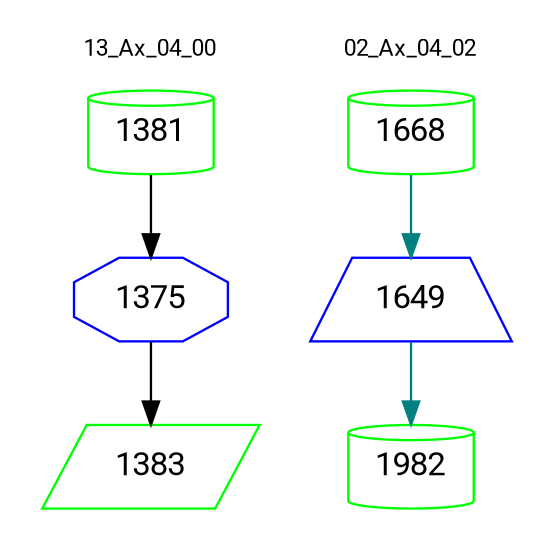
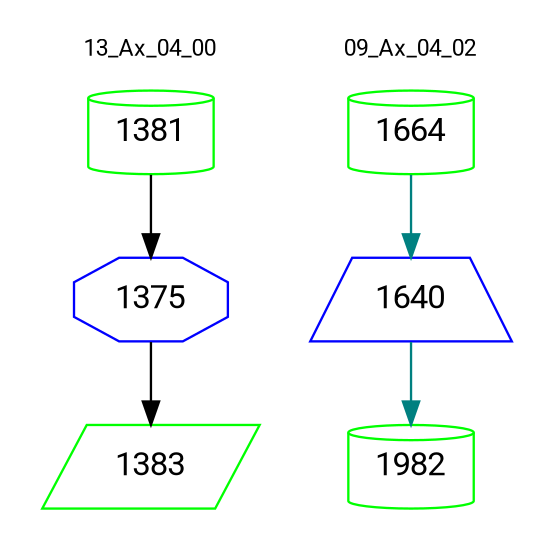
(411, 50) -> (411, 50)
(411, 132) -> (411, 132)
(411, 300) -> (411, 300)
